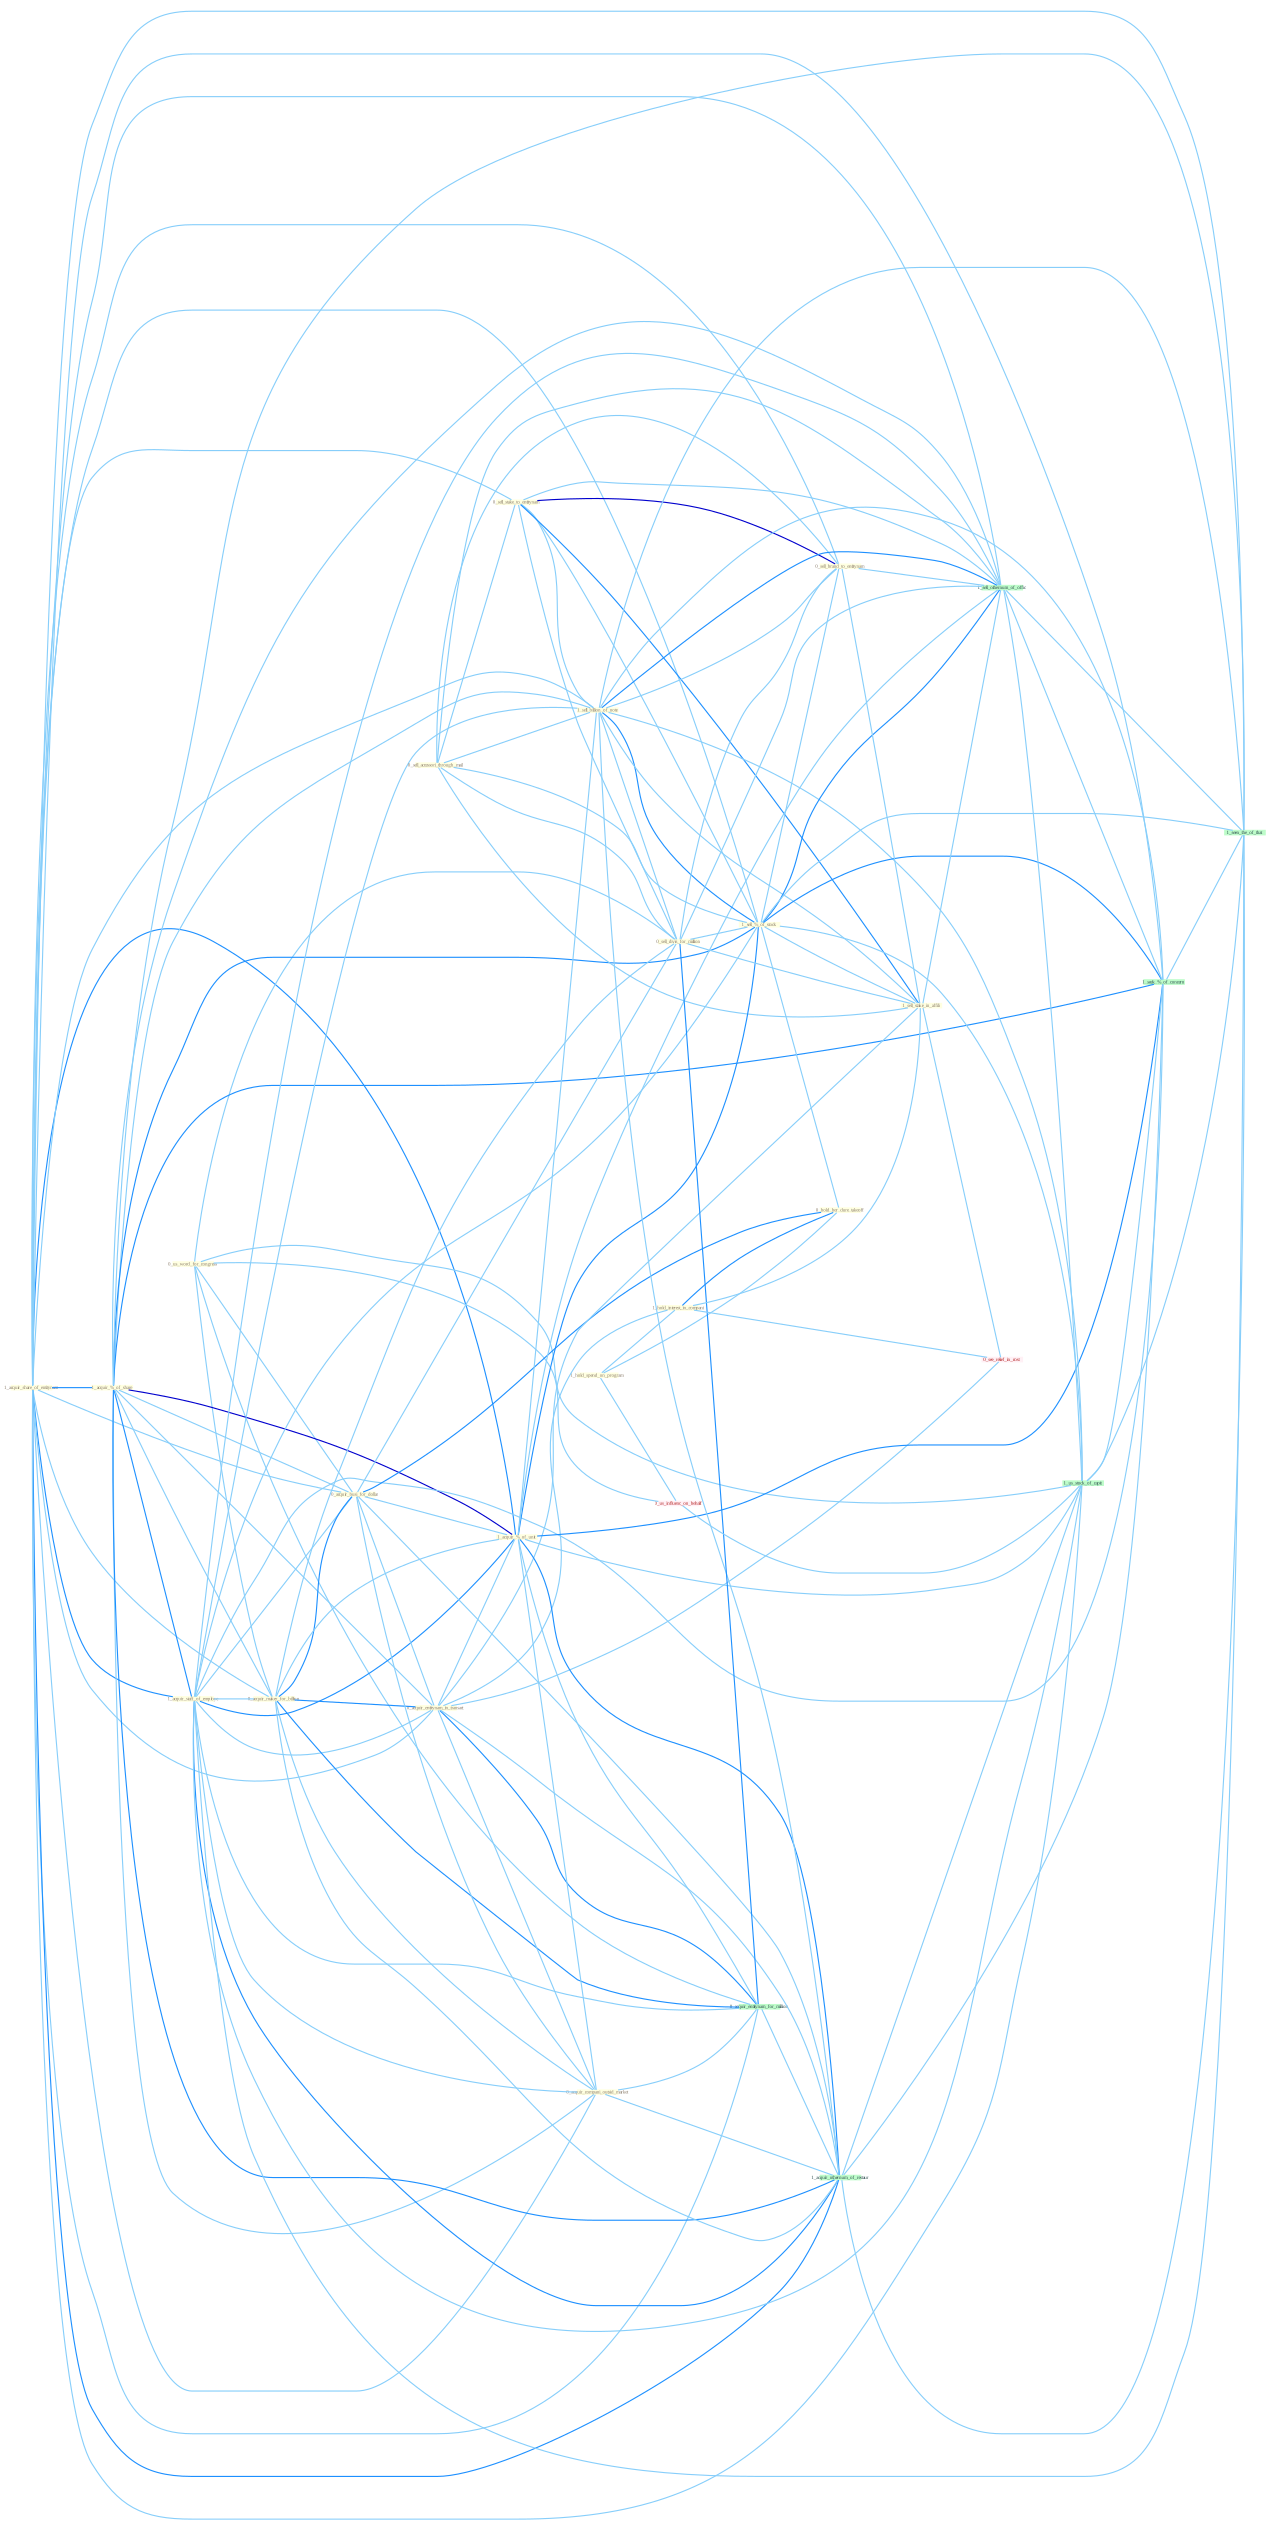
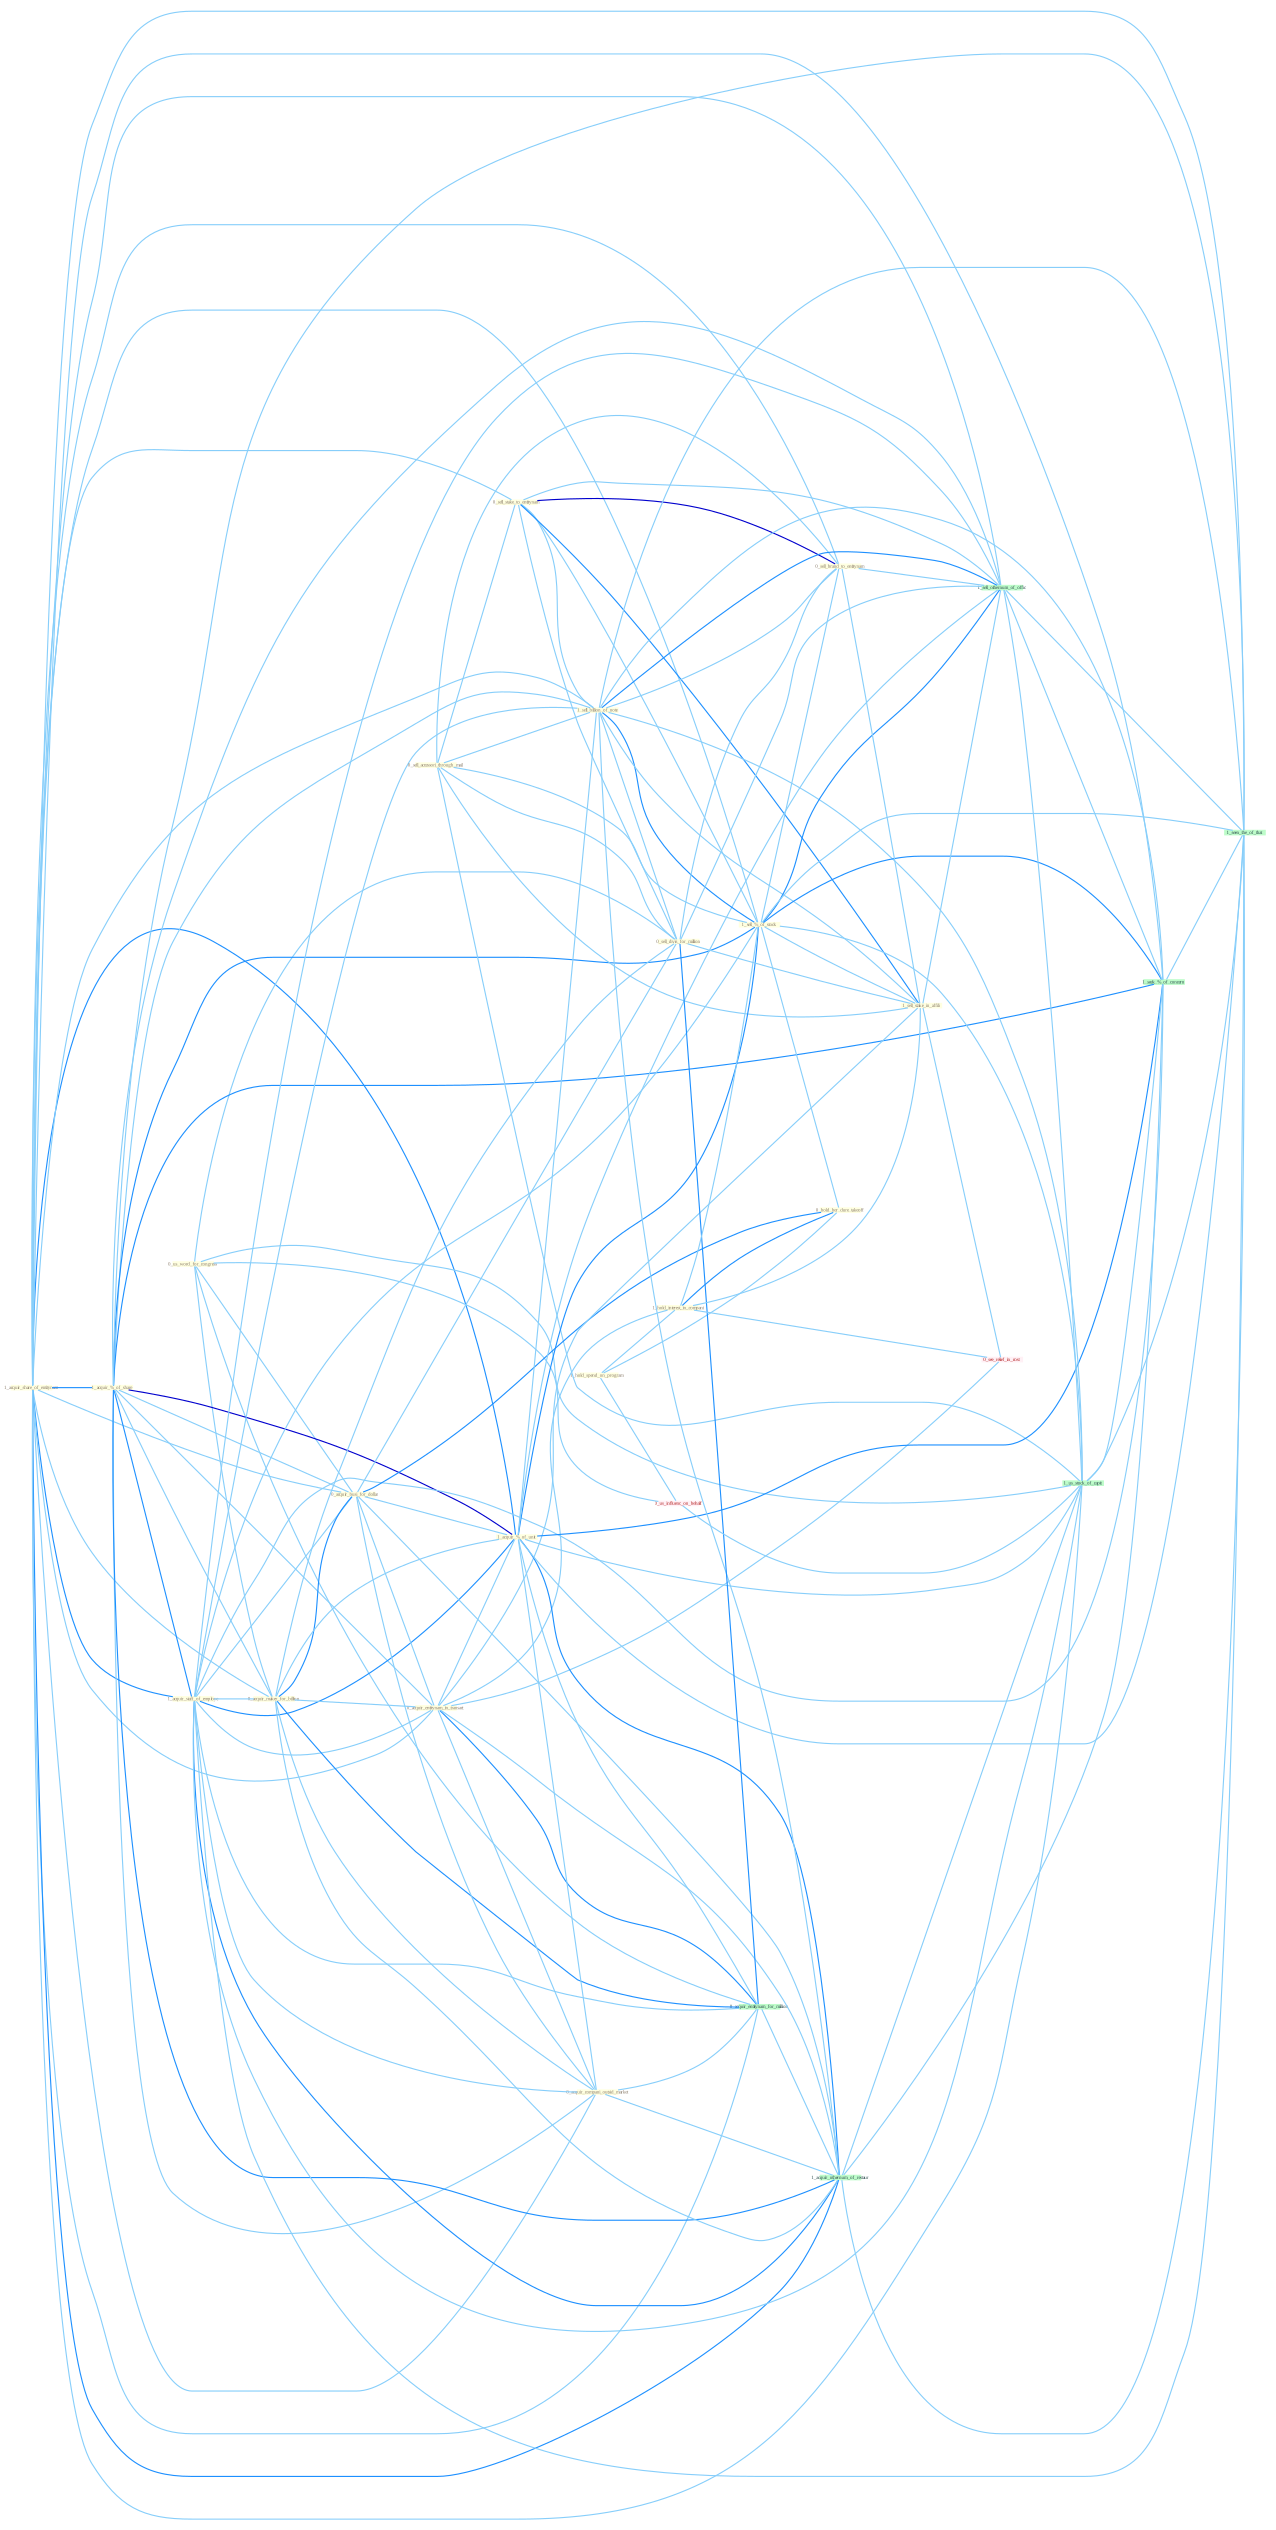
(613, 396) -> (549, 1283)
(728, 931) -> (727, 1118)
none -> (1149, 1614)
(355, 1703) -> (355, 1703)
